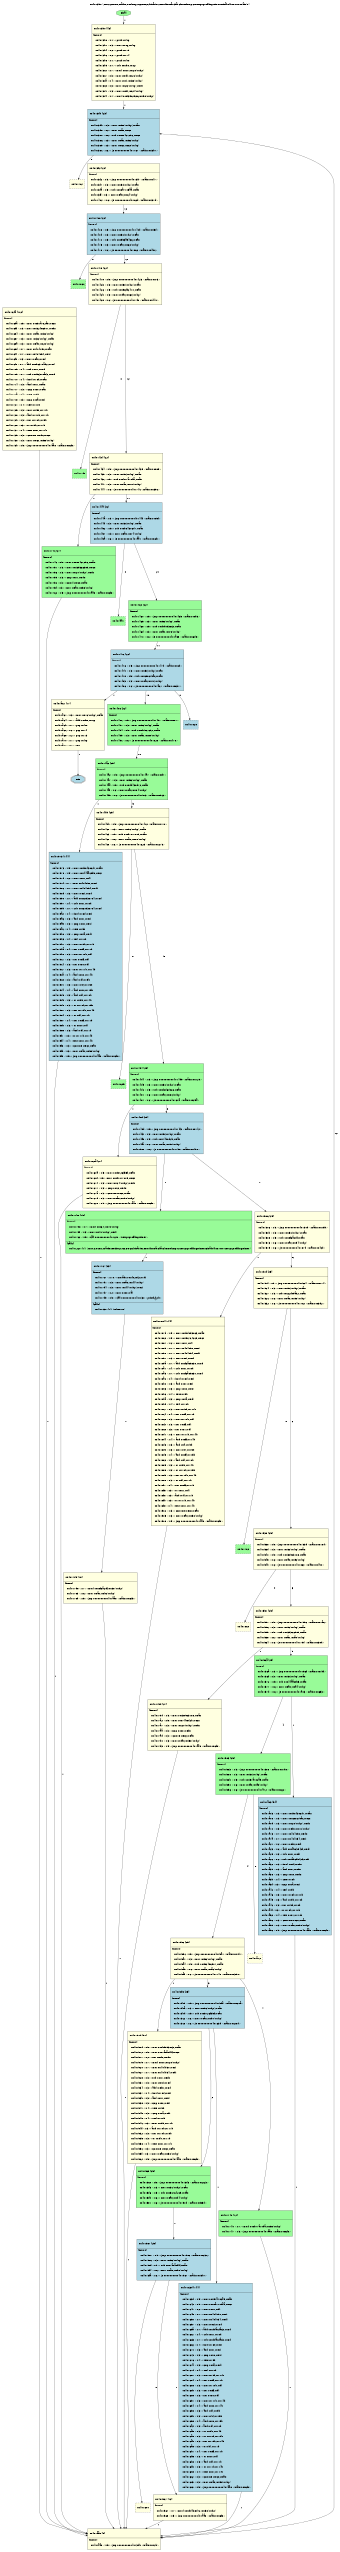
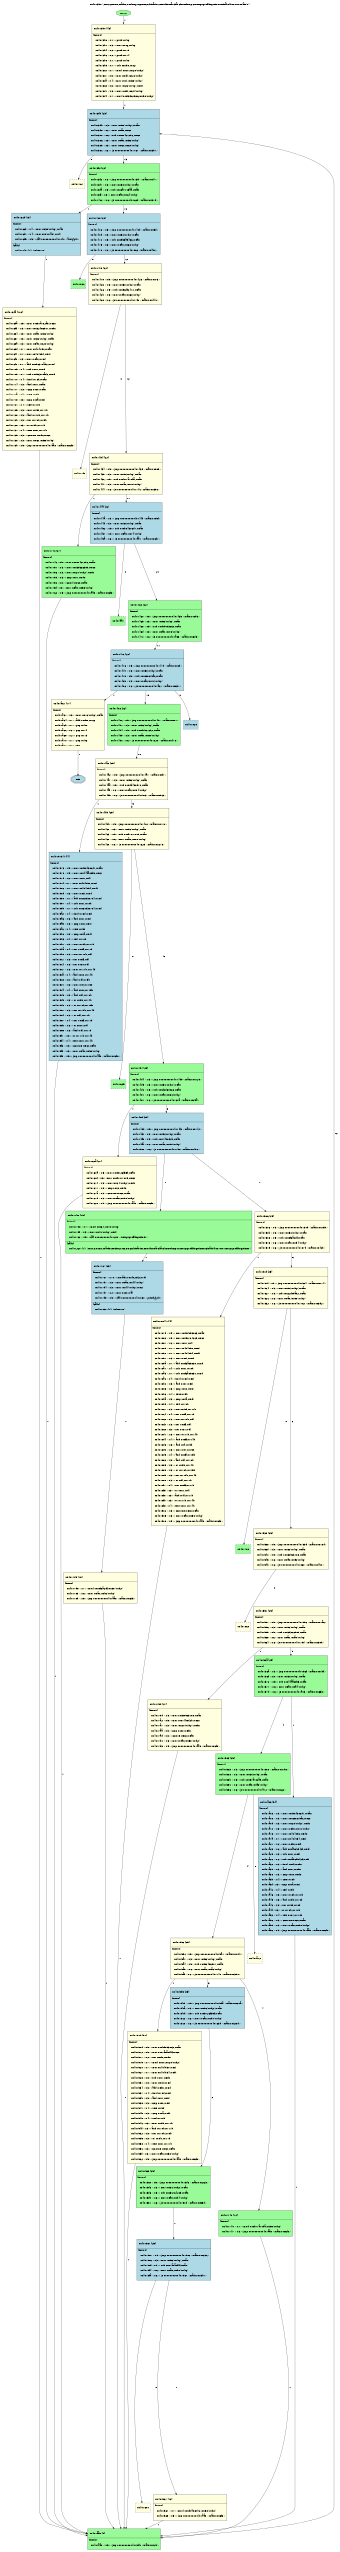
(124, 13) -> (124, 13)
none -> (124, 159)
(124, 184) -> (124, 184)
none -> (46, 234)
(79, 474) -> (79, 474)
(132, 779) -> (132, 779)
(291, 1587) -> none
(216, 2388) -> none
(124, 2539) -> (124, 2539)
